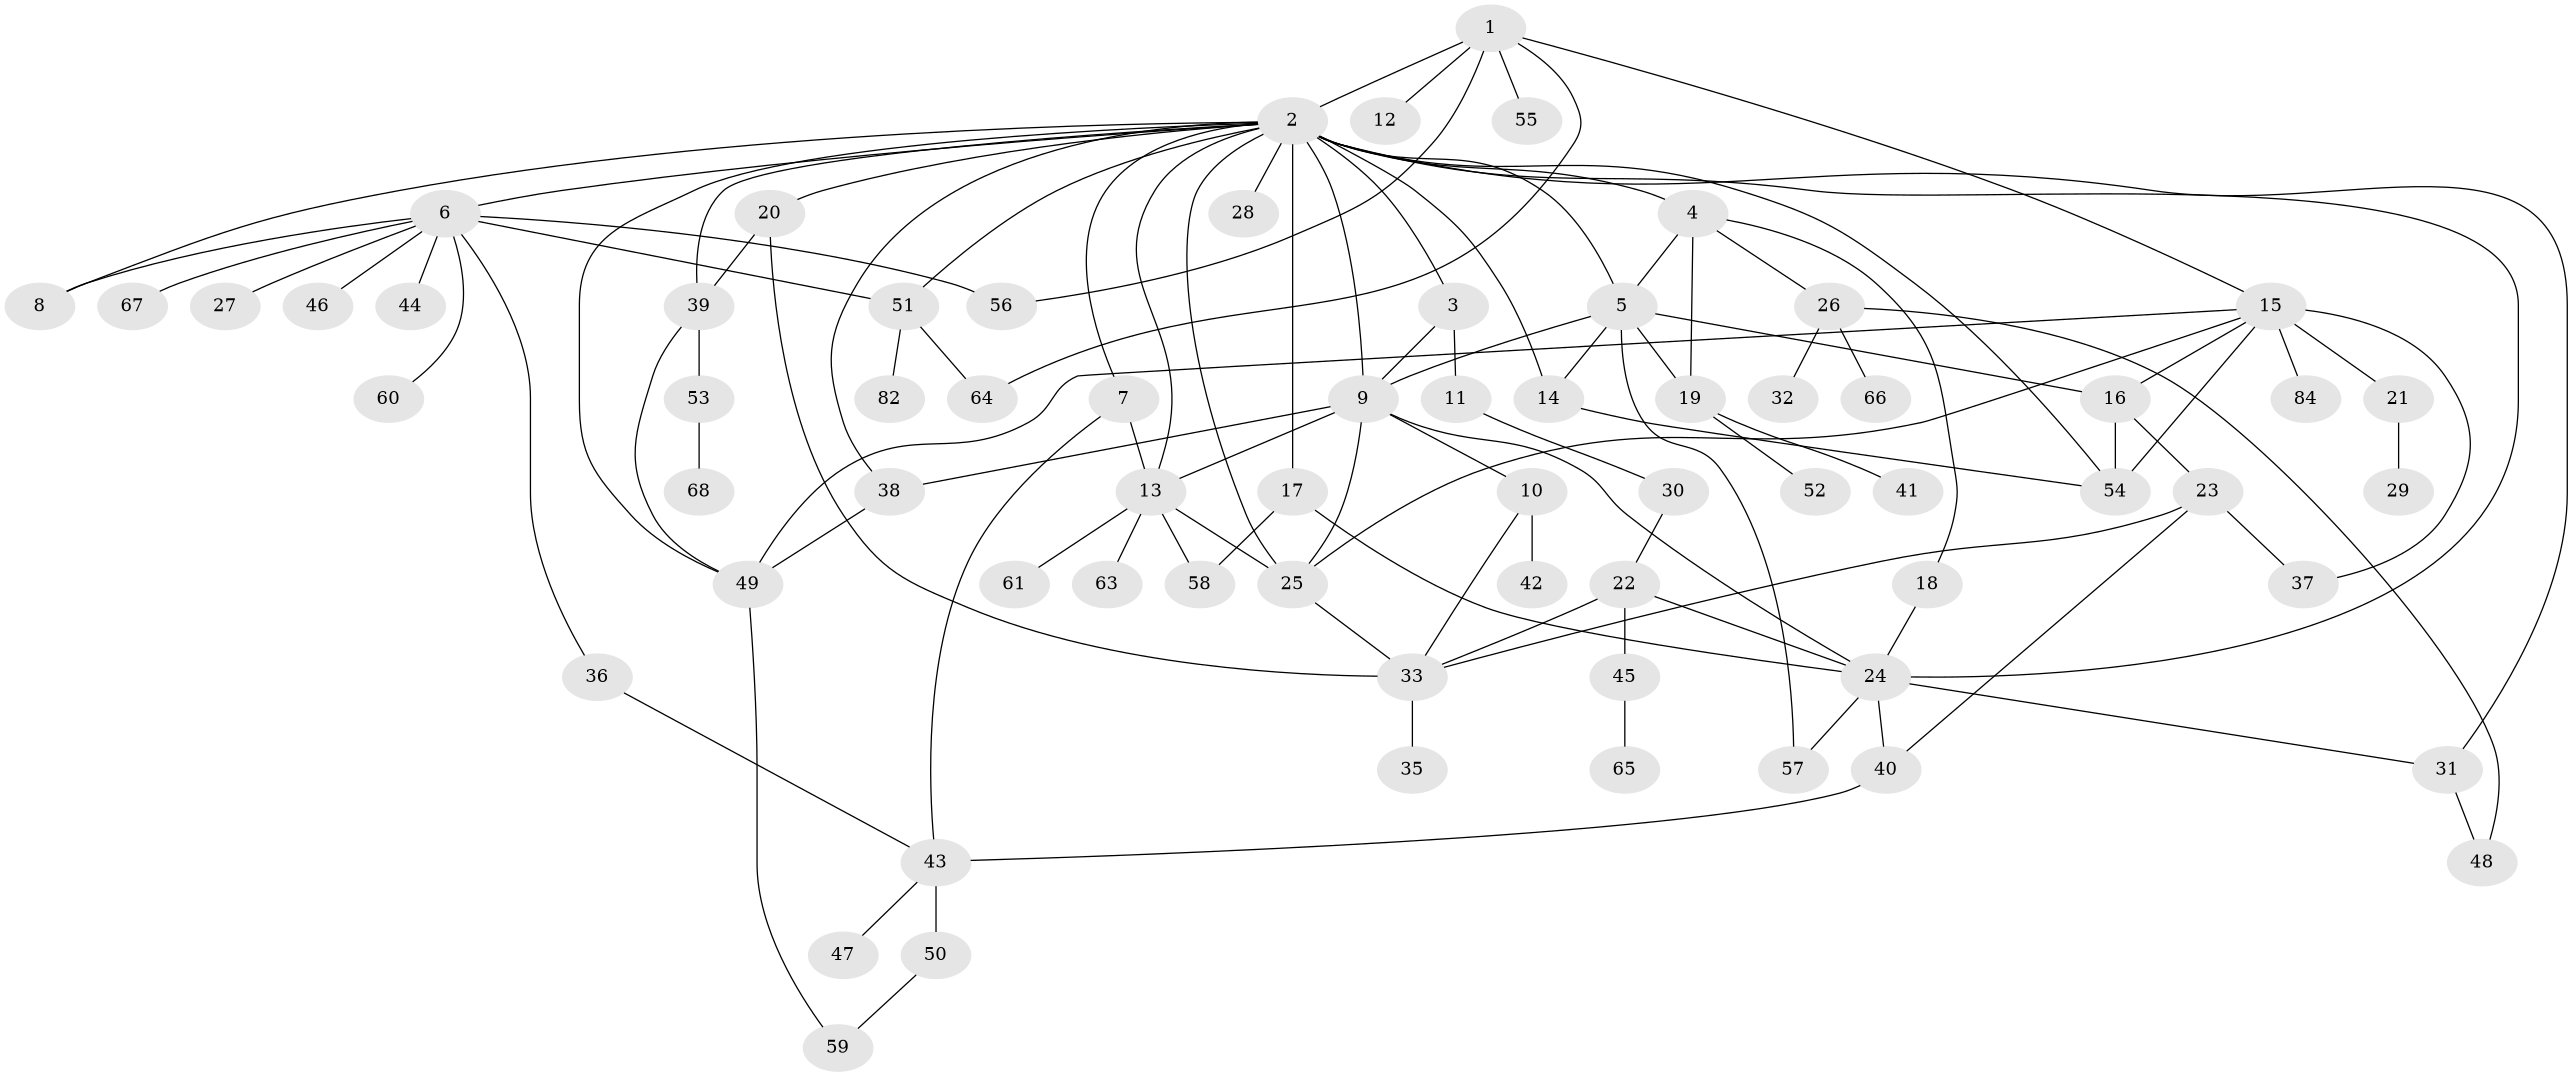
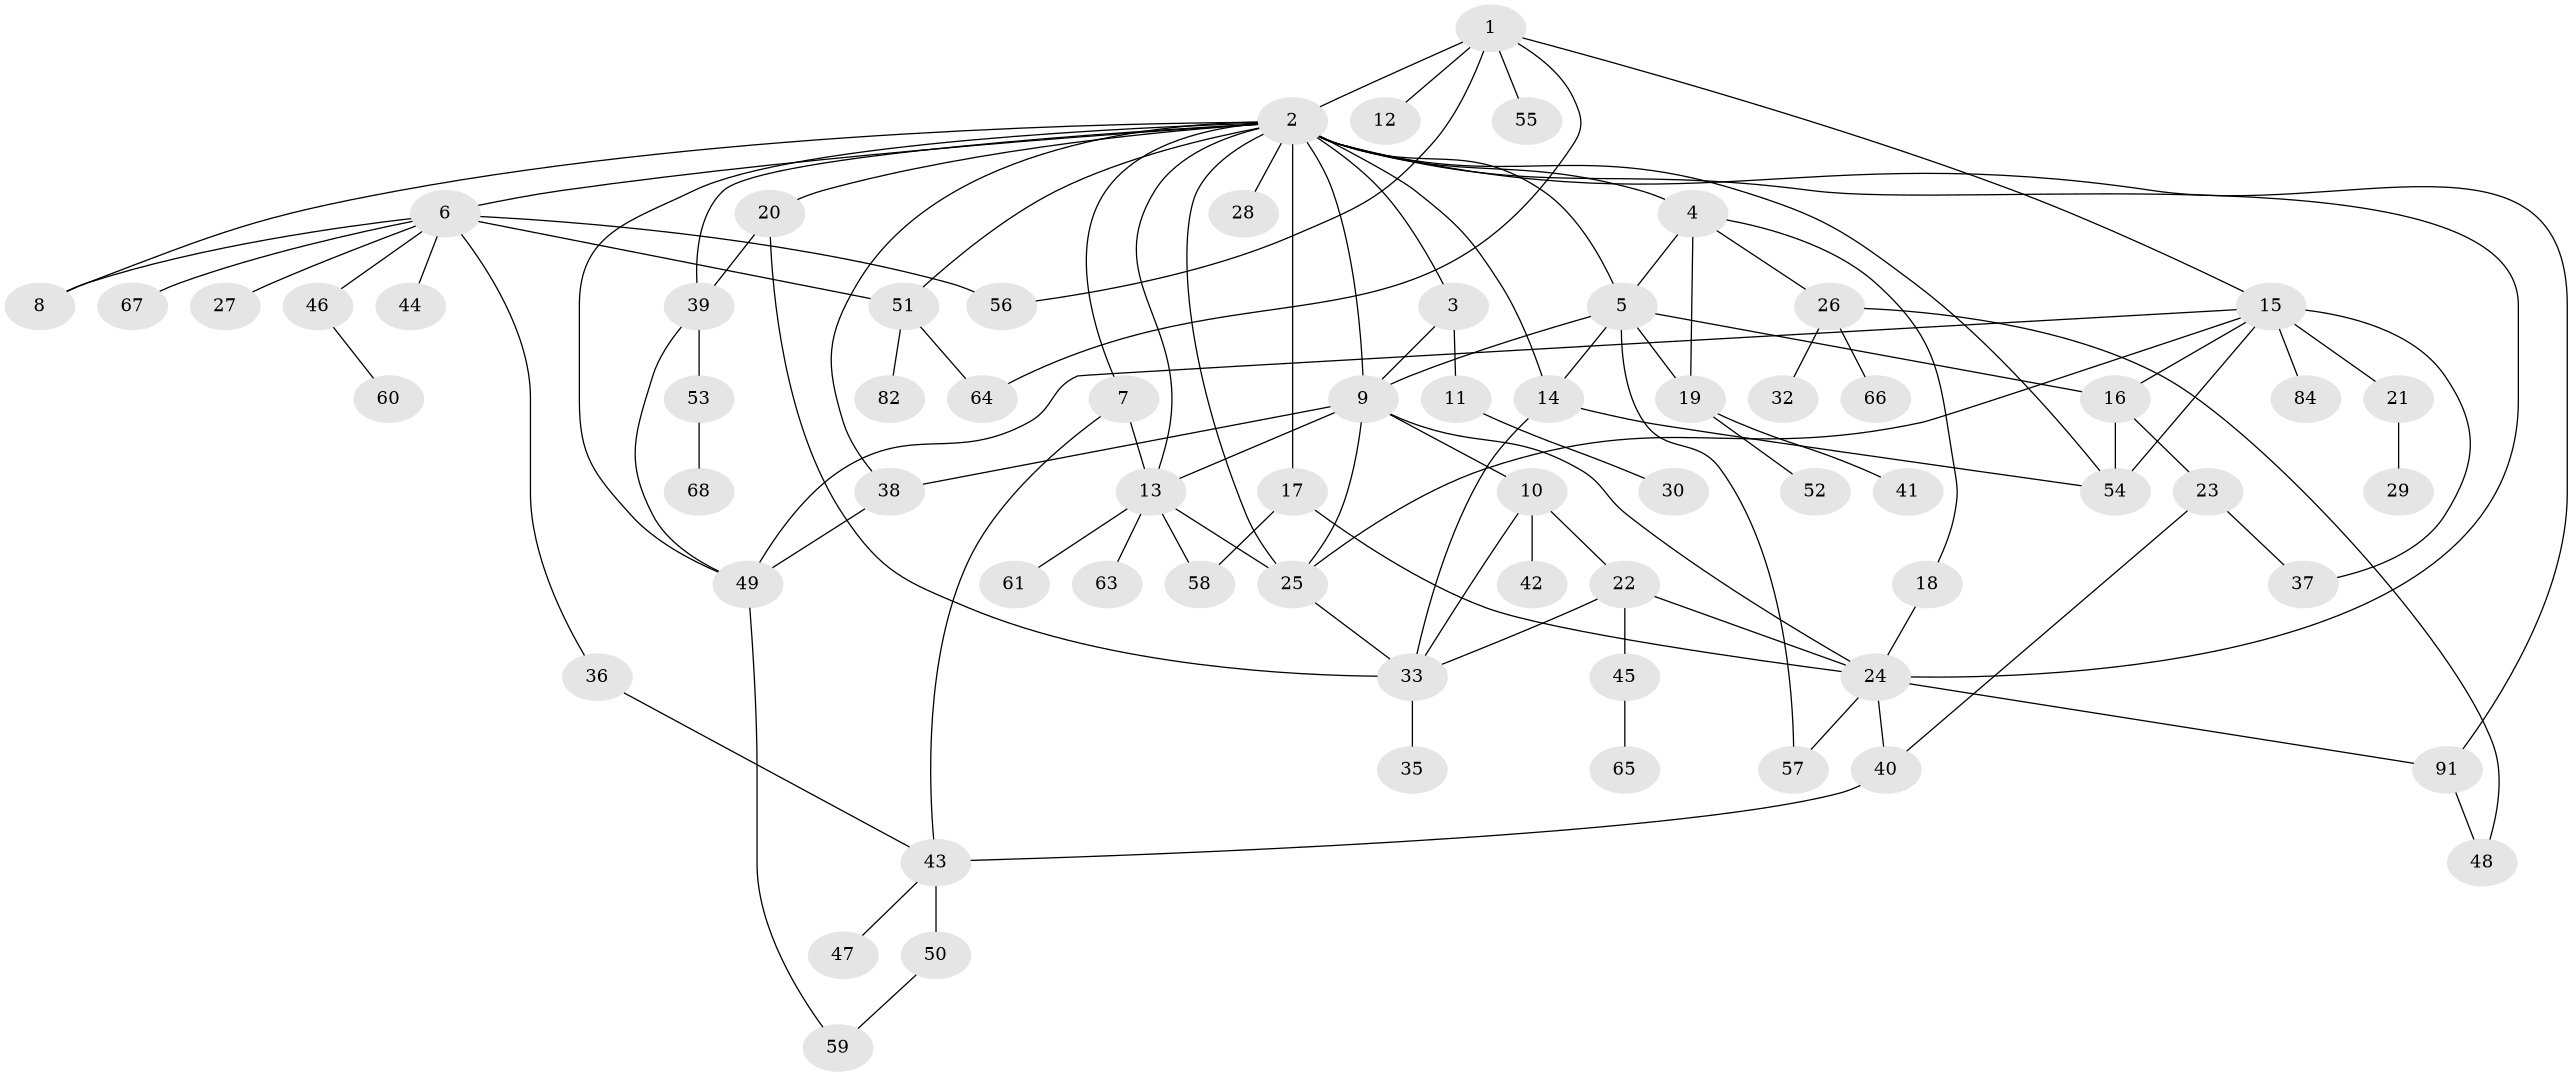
(461, 317) -> (353, 353)
(1648, 541) -> (1578, 538)
(1811, 576) -> (1456, 528)
(2448, 770) -> (2448, 770)
